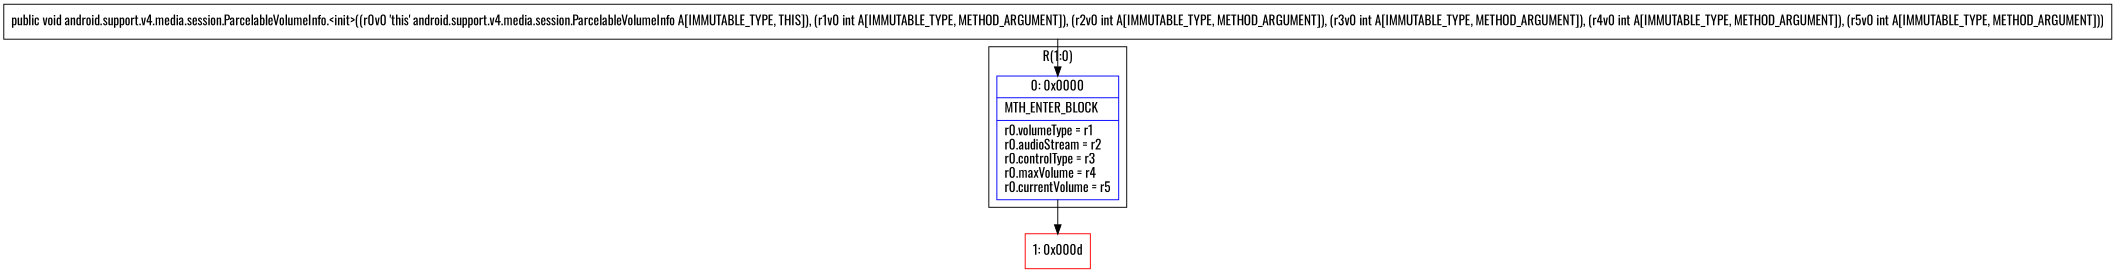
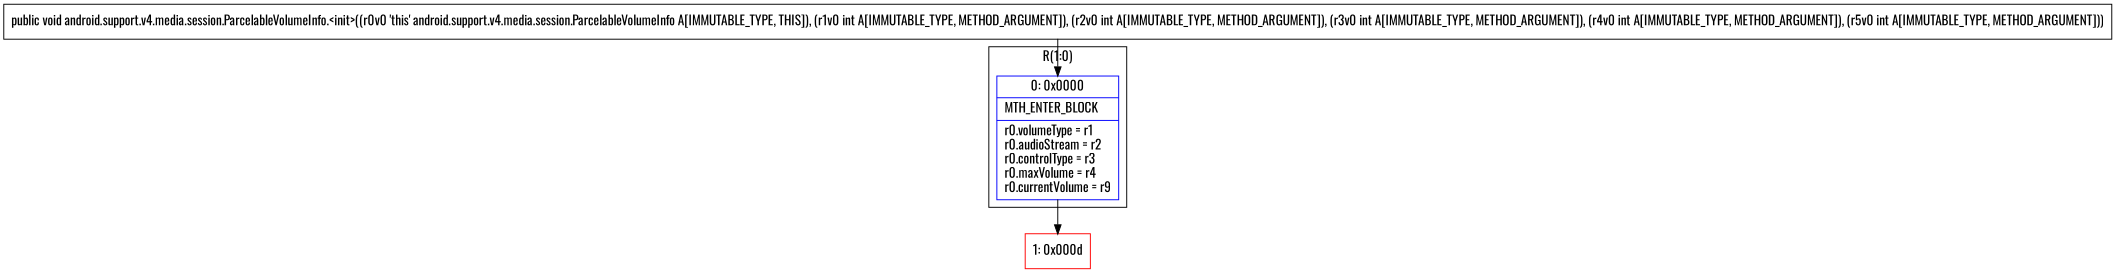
(1058, 188) -> (1058, 188)
